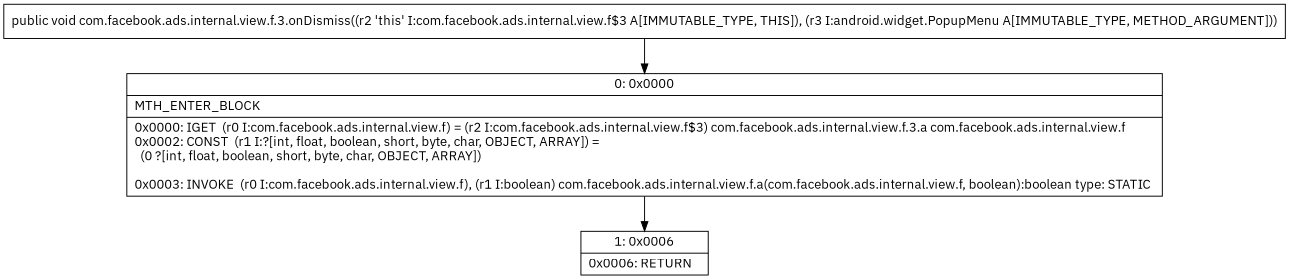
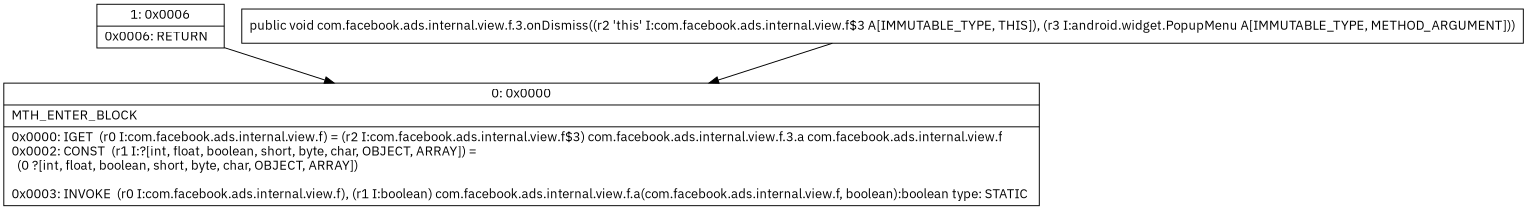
(645, 209) -> (275, 64)
